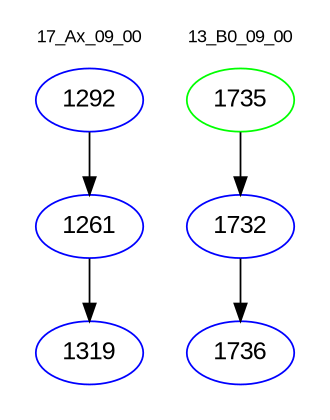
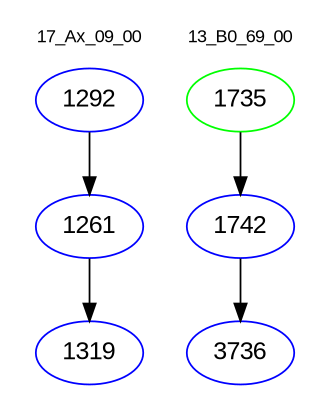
(241, 38) -> (241, 38)
(241, 226) -> (241, 226)
(241, 353) -> (241, 353)
